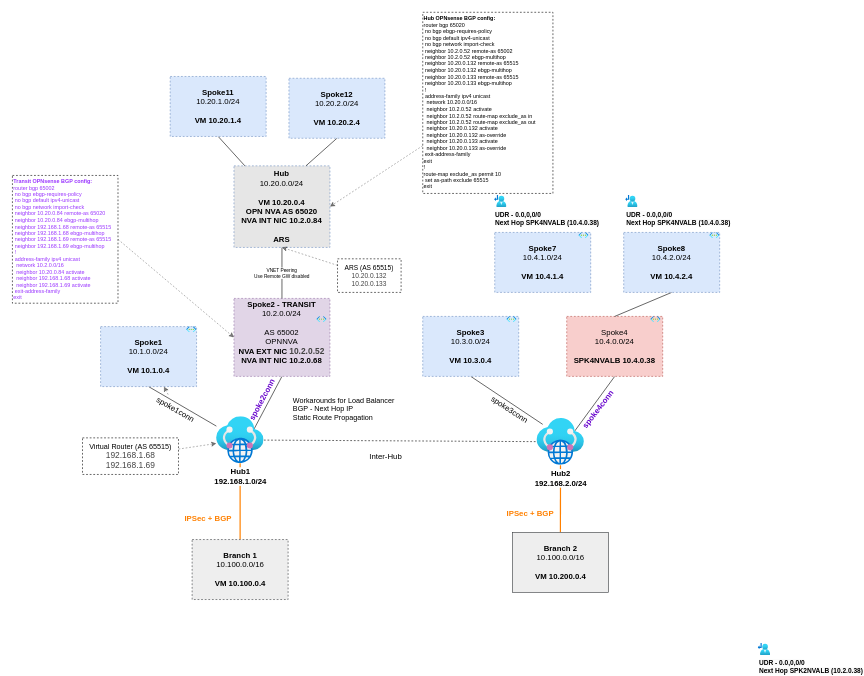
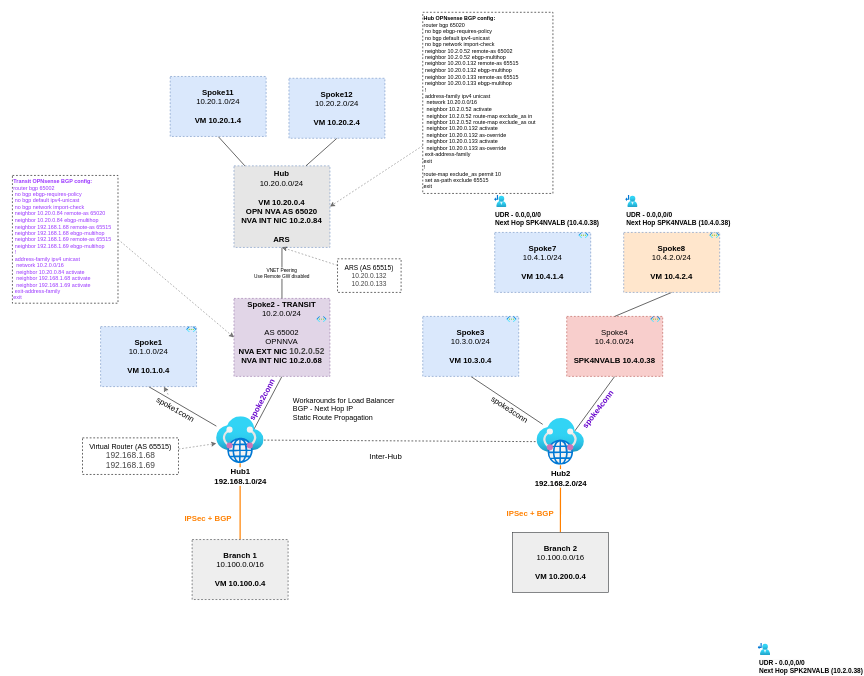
(672, 263) -> (672, 263)
